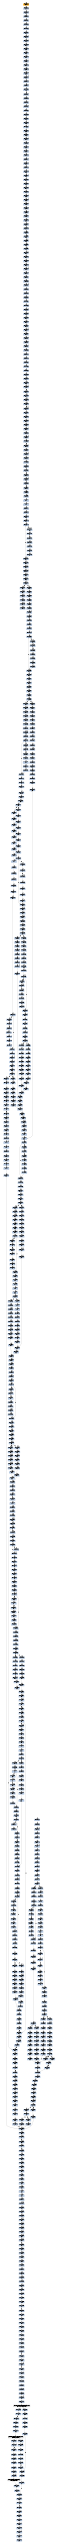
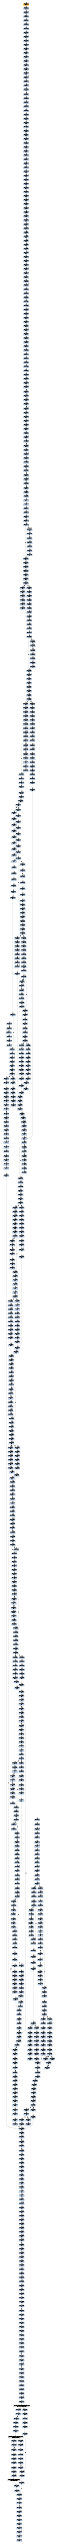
(9, 1020) -> none
(15, 1963) -> (11, 1968)
